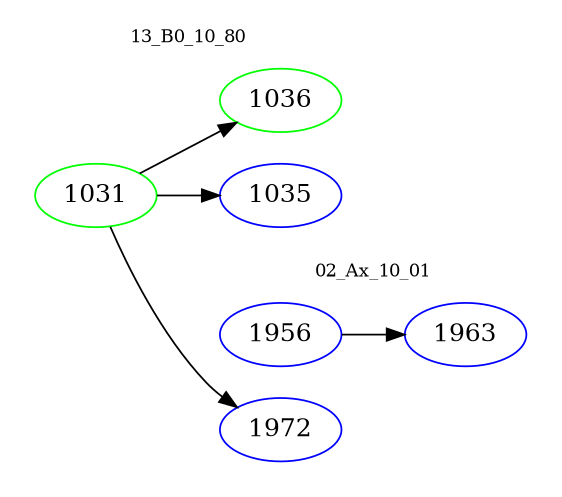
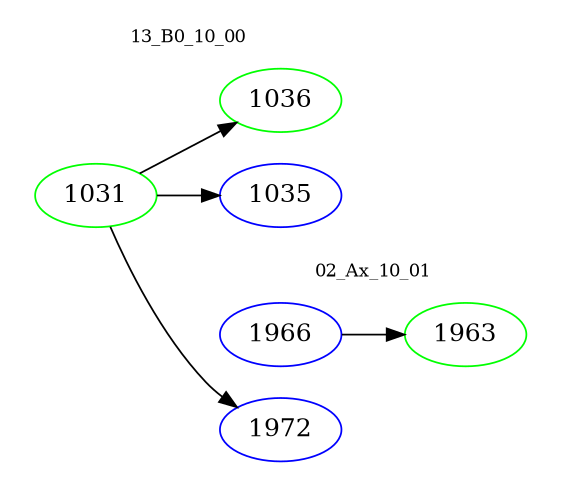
(188, 38) -> (188, 38)
(281, 335) -> (281, 335)
(466, 335) -> (466, 335)
